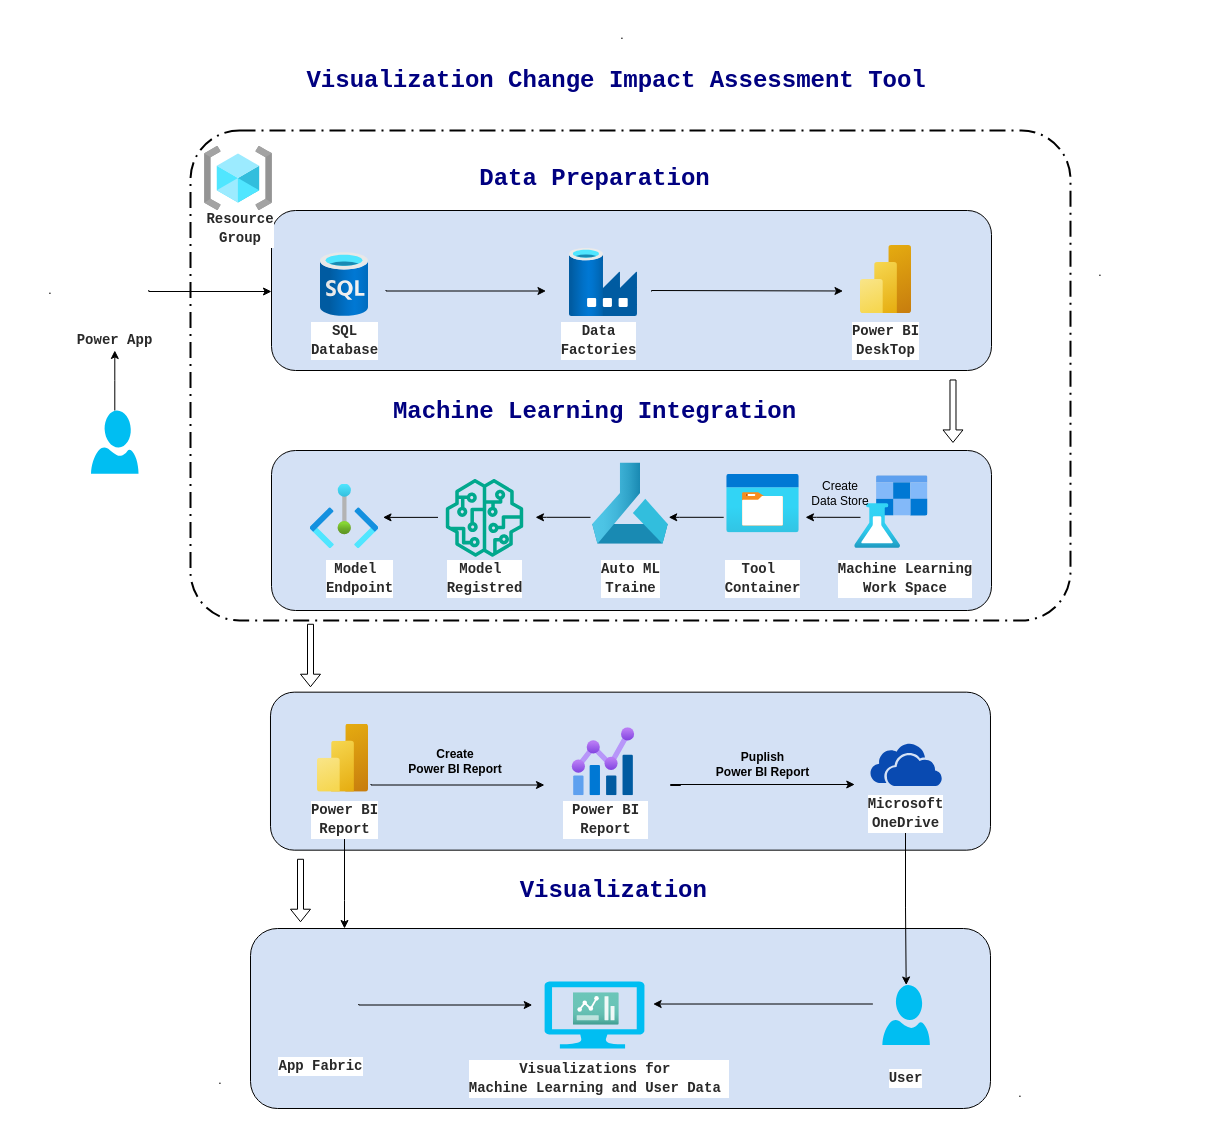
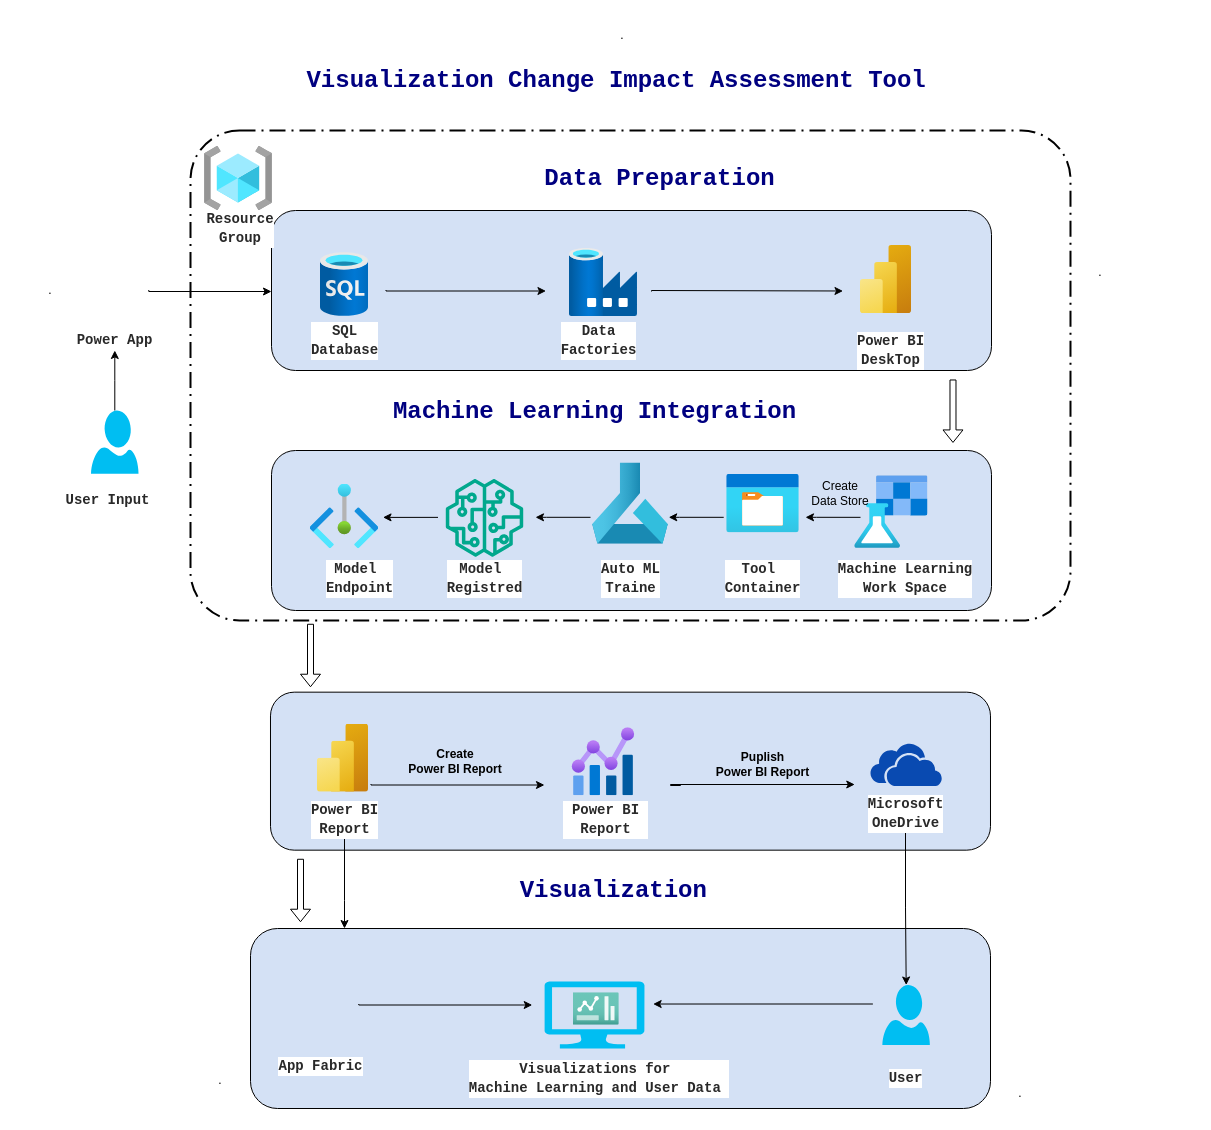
(594, 179) -> (659, 179)
(886, 341) -> (891, 351)
none -> (108, 501)
